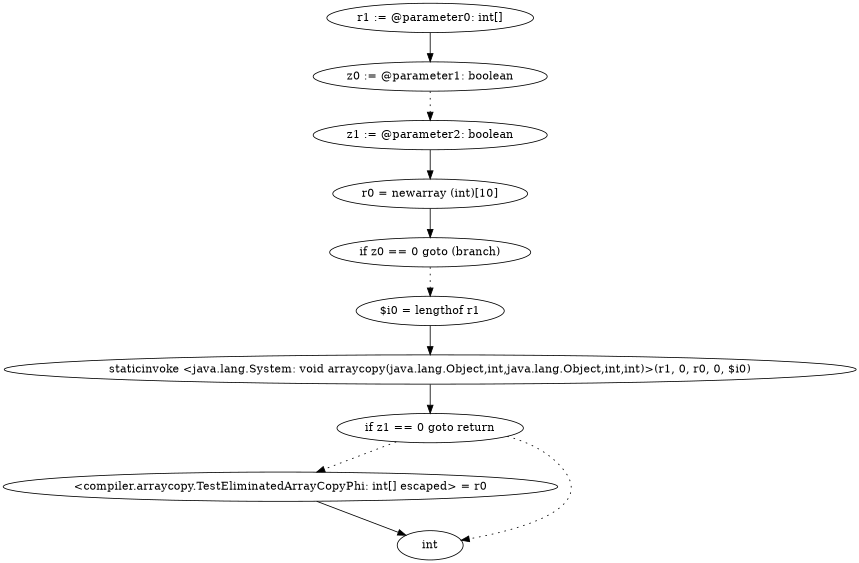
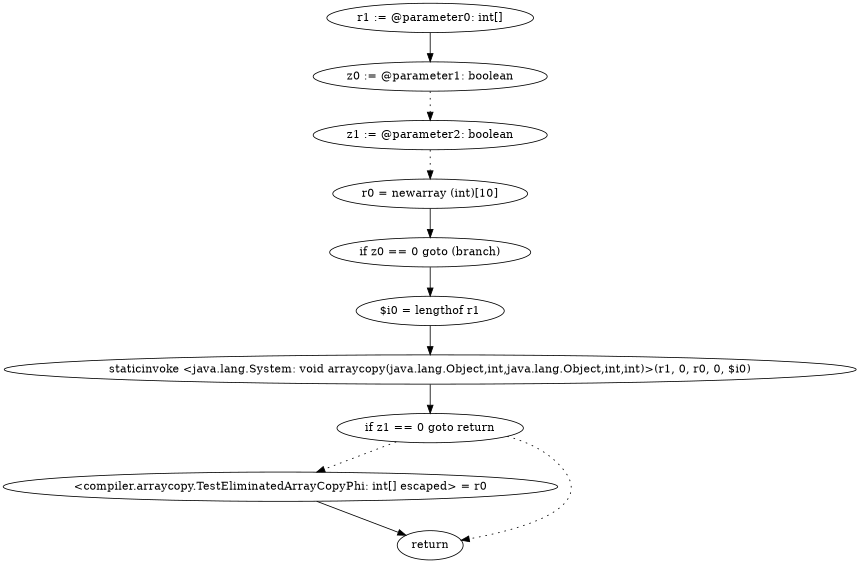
(430, 160) -> (430, 160)
(430, 278) -> (430, 278)
(430, 545) -> (430, 545)
